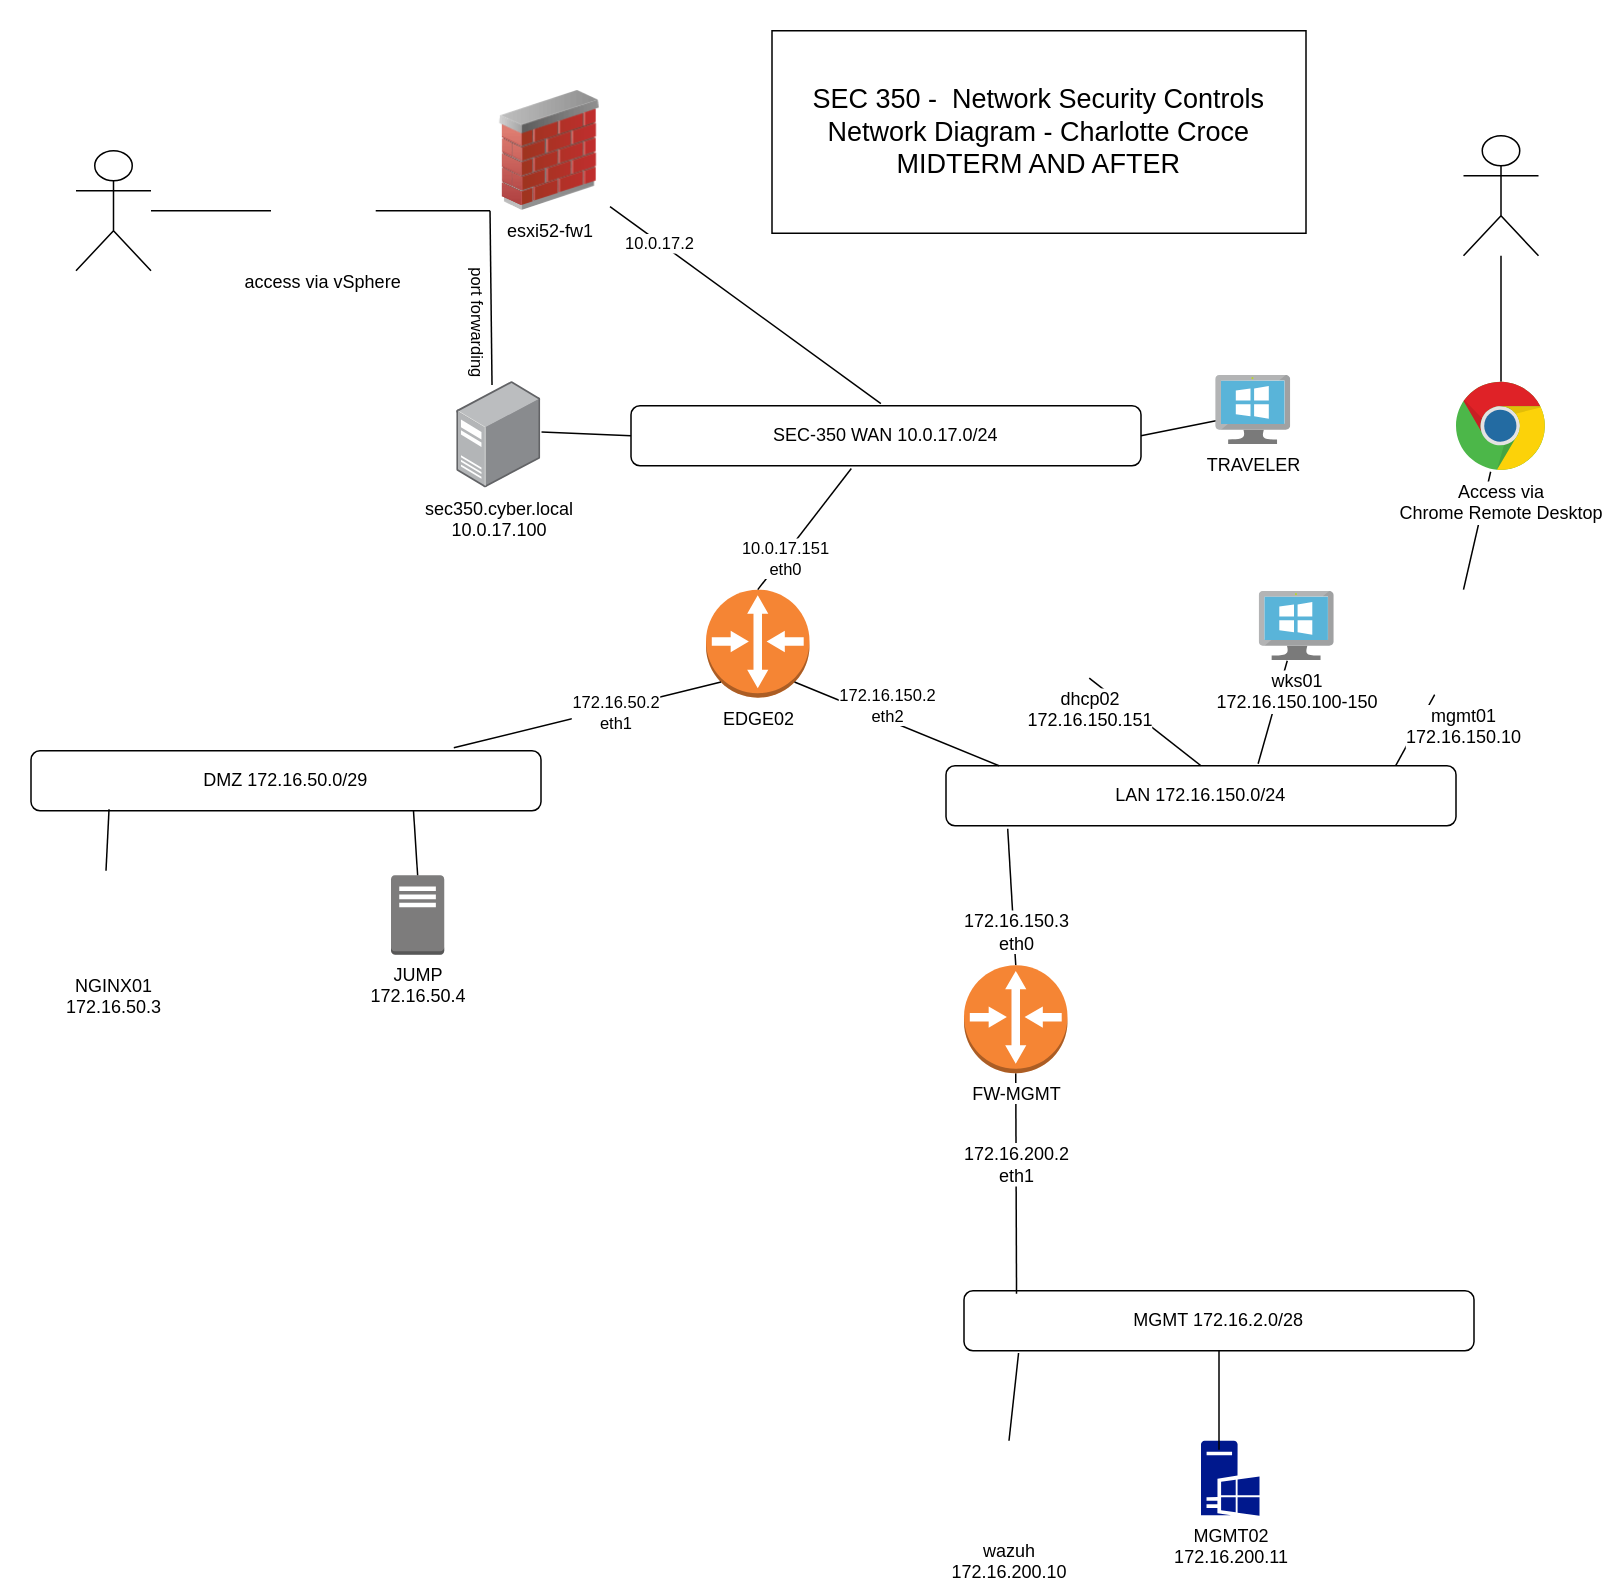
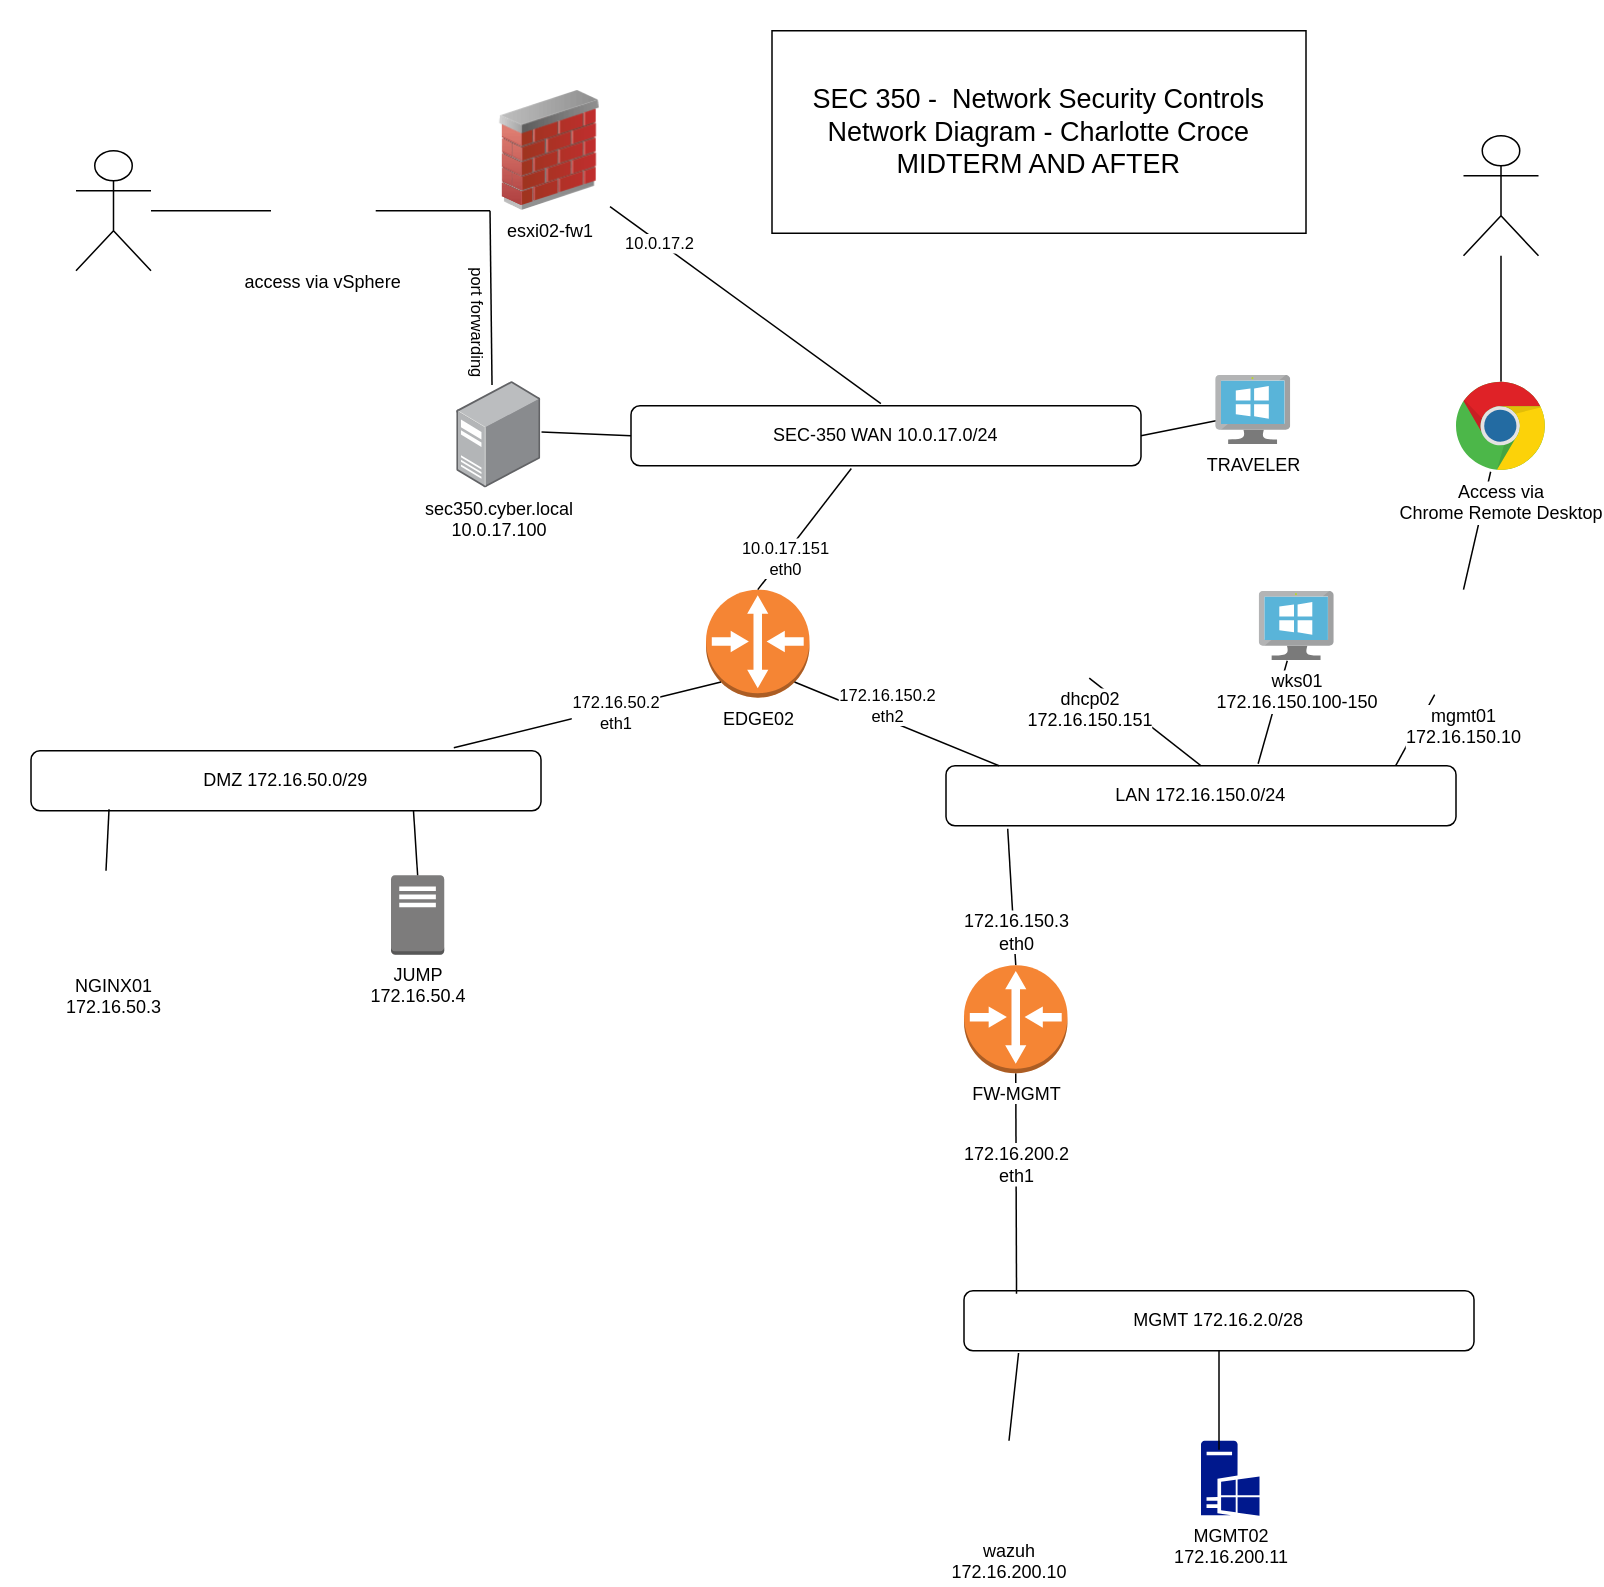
(551, 232) -> (551, 232)
